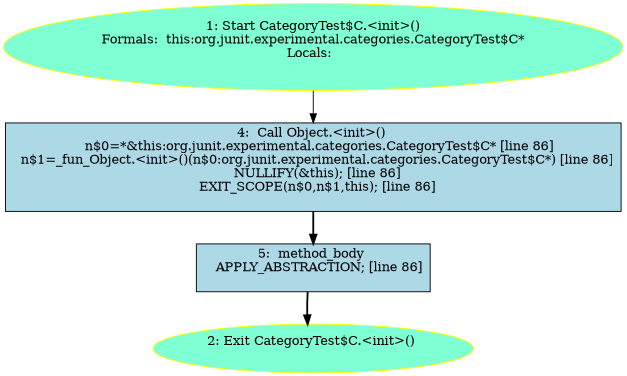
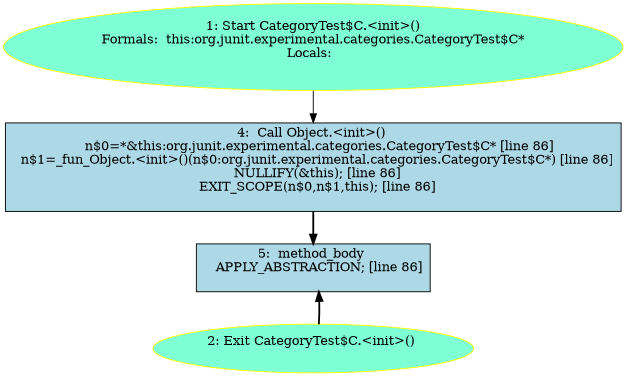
(307, 304) -> (319, 313)
